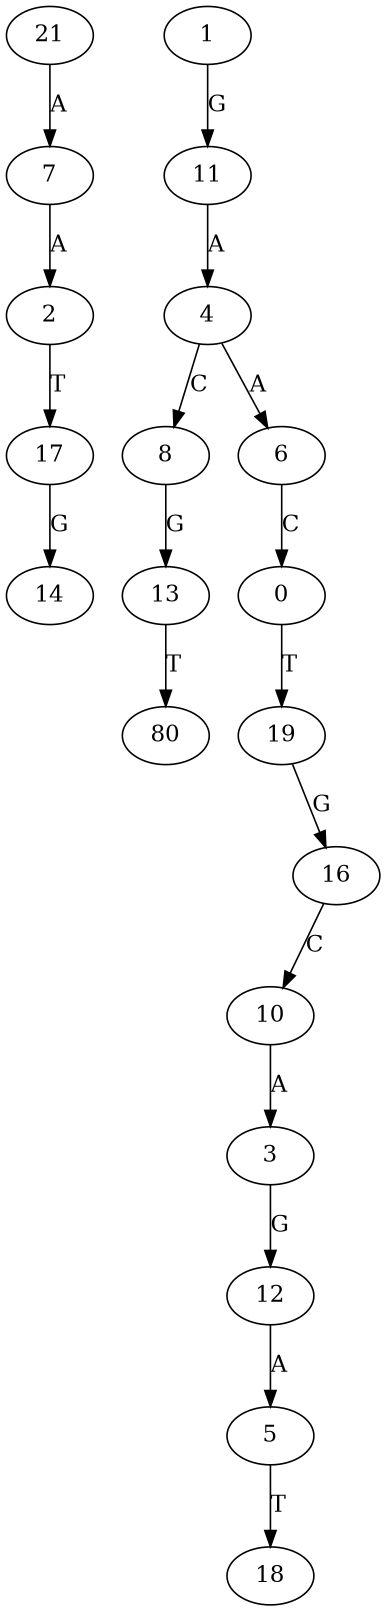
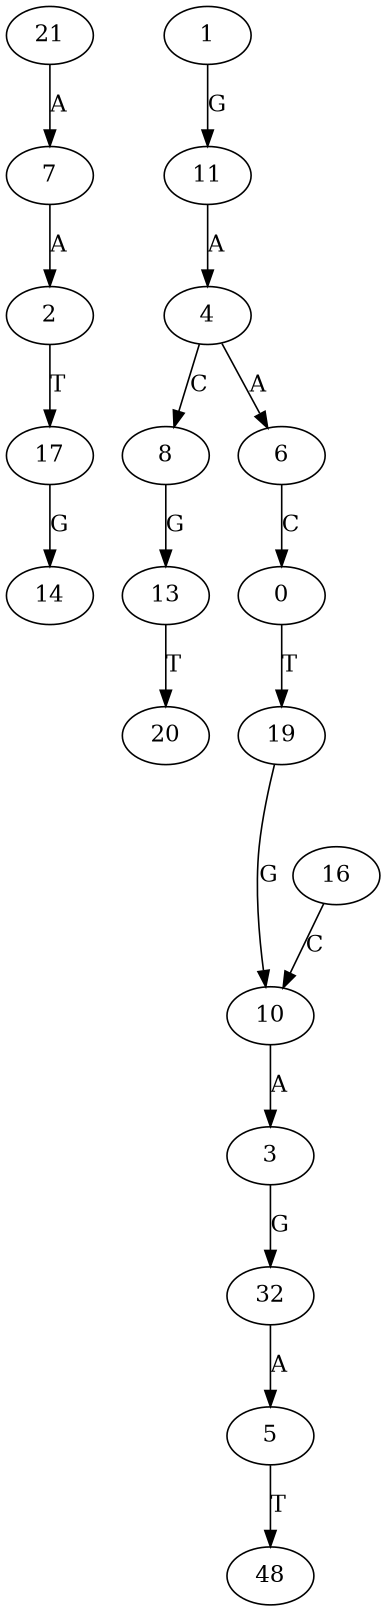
(166, 736) -> (166, 736)
(306, 798) -> (258, 867)
(270, 1296) -> (270, 1296)
(270, 1576) -> (270, 1576)
